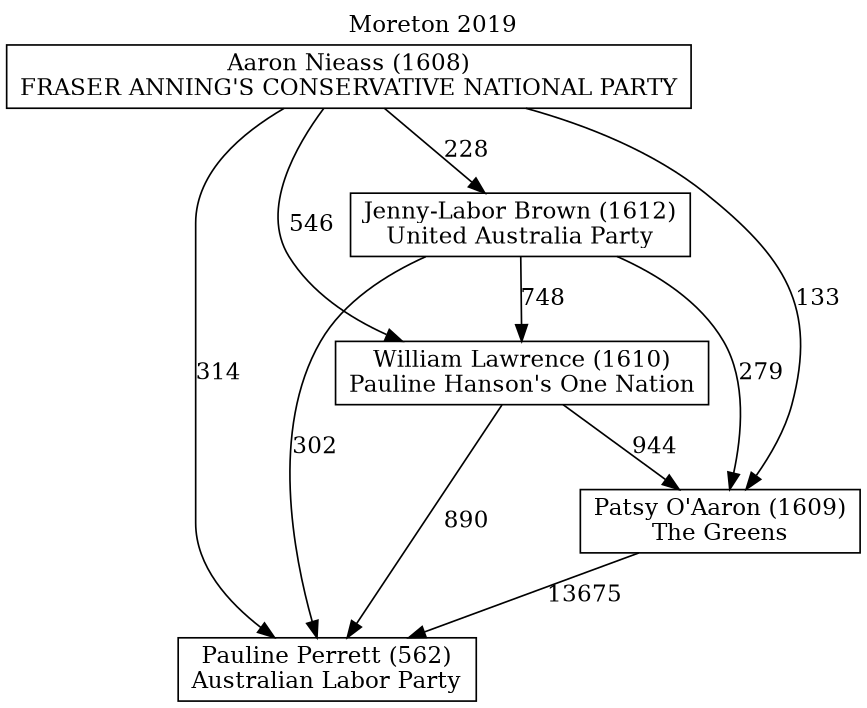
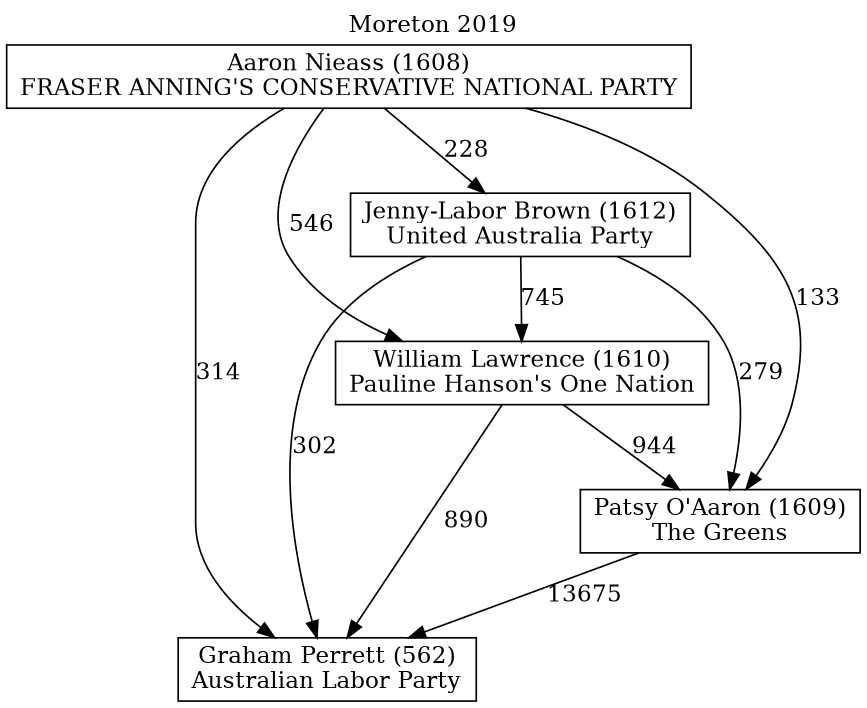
(544, 299) -> (544, 299)
(327, 669) -> (327, 669)
